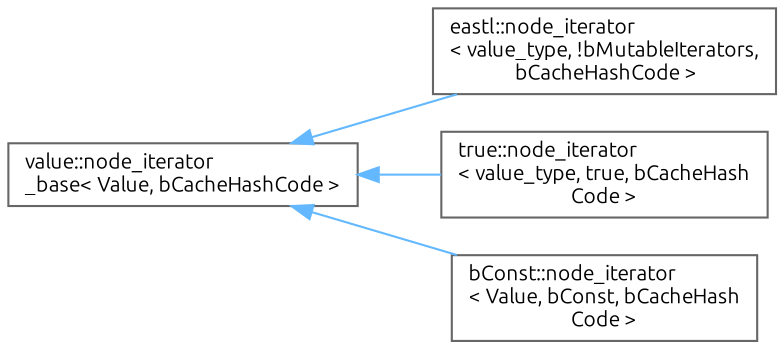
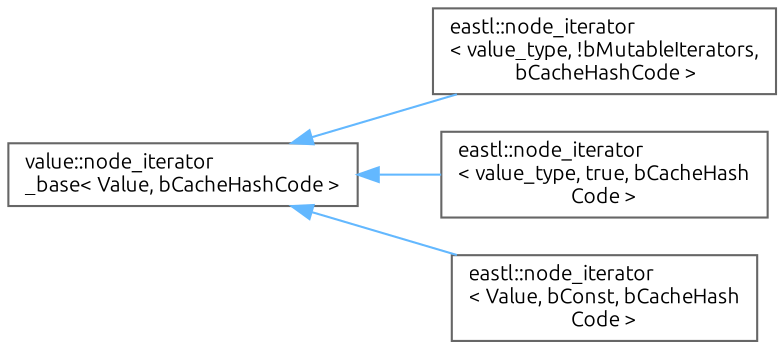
(604, 175) -> (604, 175)
(604, 298) -> (604, 298)
